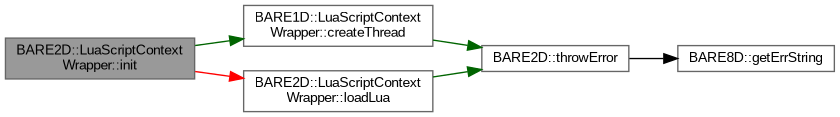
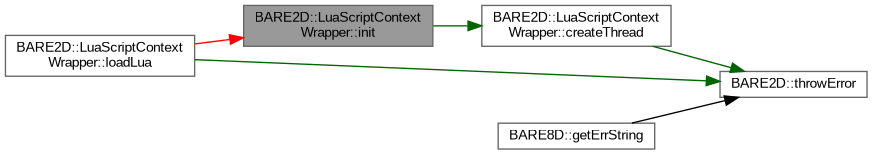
(338, 26) -> (576, 26)
(646, 59) -> (678, 112)
(213, 74) -> (213, 42)
